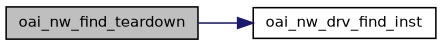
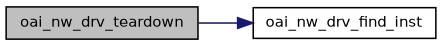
(102, 23) -> (102, 23)
